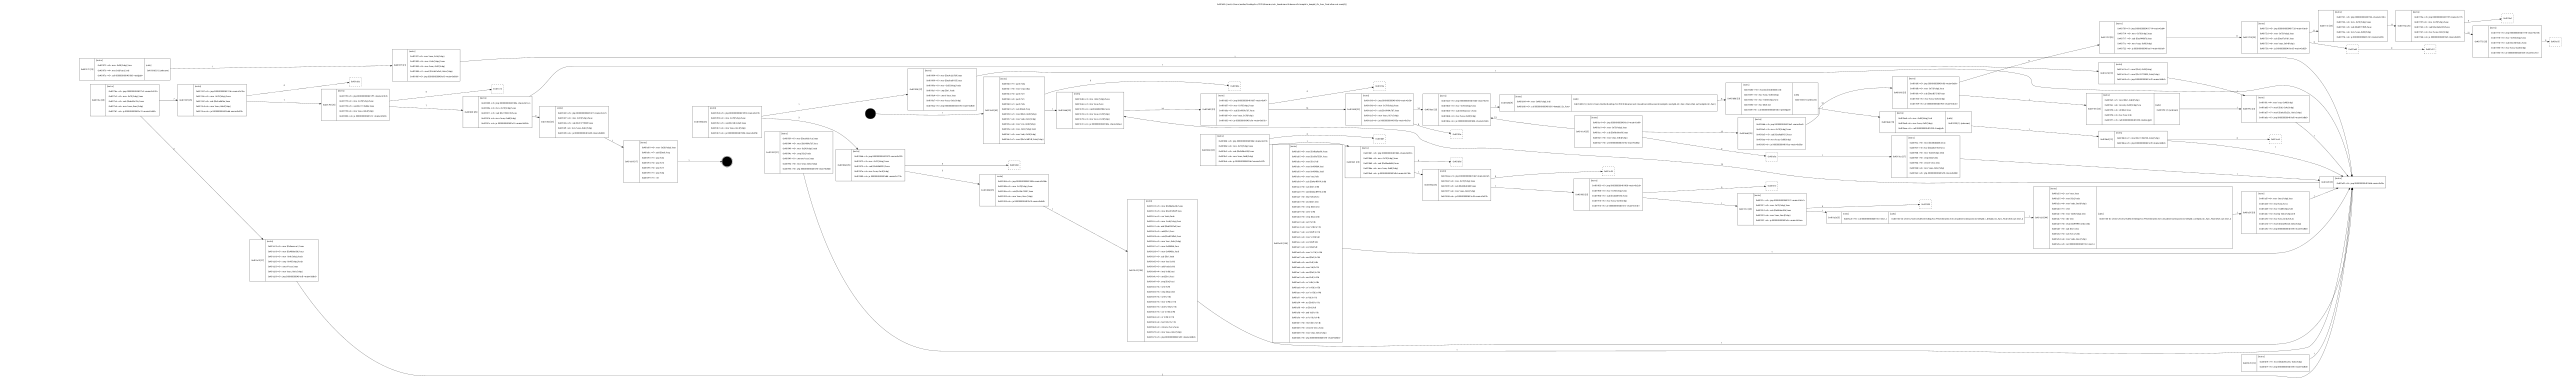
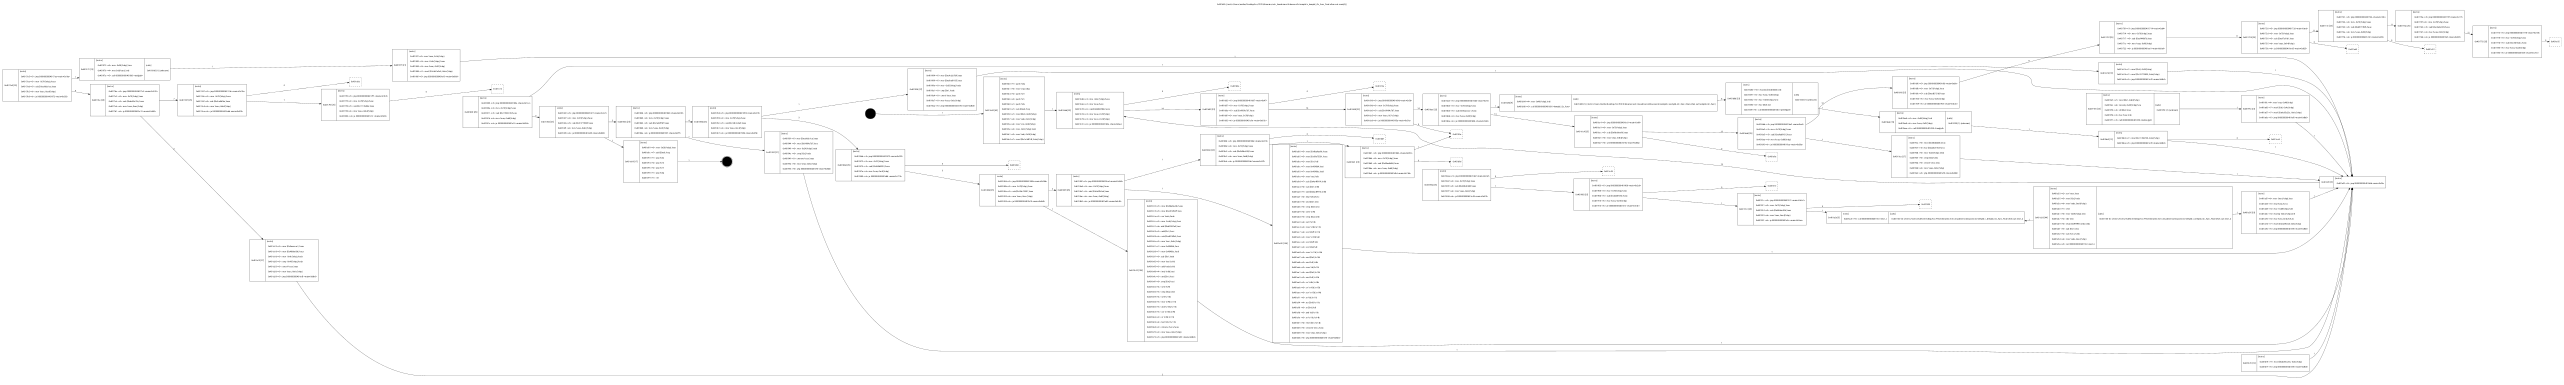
(2507, 18) -> none
(2391, 49) -> (2405, 45)
(1135, 81) -> (1176, 96)
none -> (37, 85)
(2206, 85) -> (2291, 77)
(2022, 100) -> none
(425, 108) -> none
none -> (651, 122)
(1533, 124) -> (1532, 121)
(1834, 157) -> (1848, 145)
(1418, 173) -> (1433, 143)
none -> (1090, 190)
(2028, 218) -> (2030, 221)
